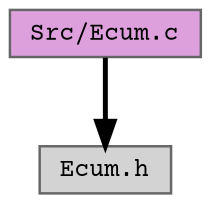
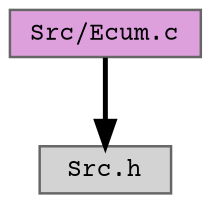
(105, 170) -> (105, 170)
